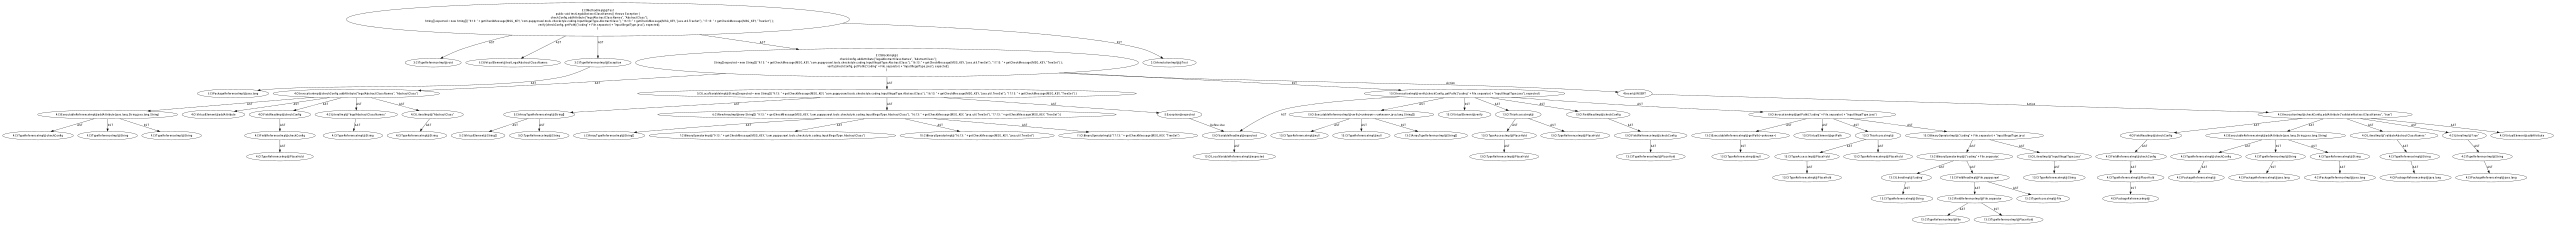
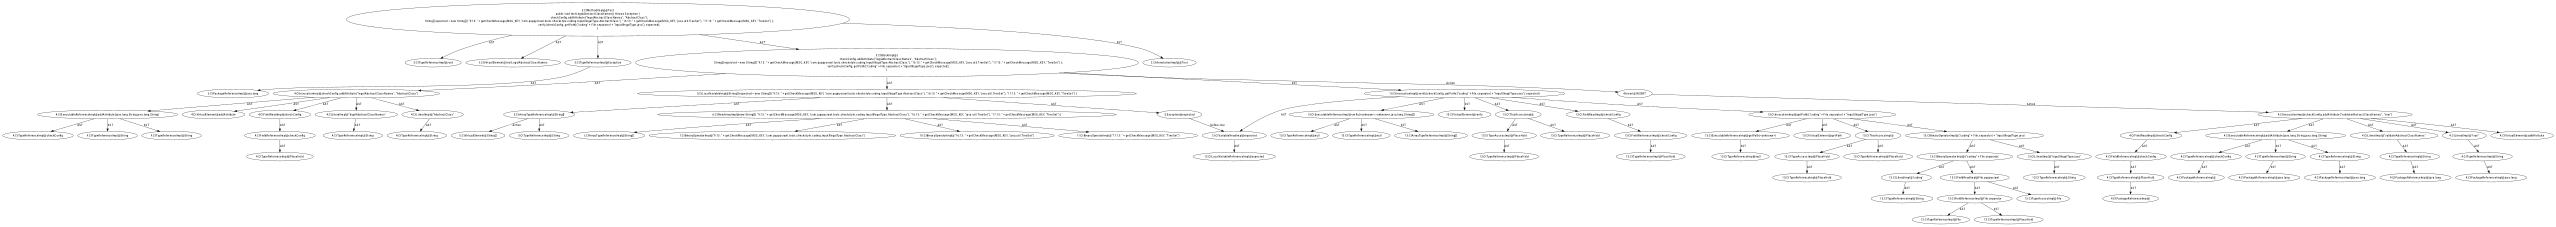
(515, 125) -> (517, 125)
